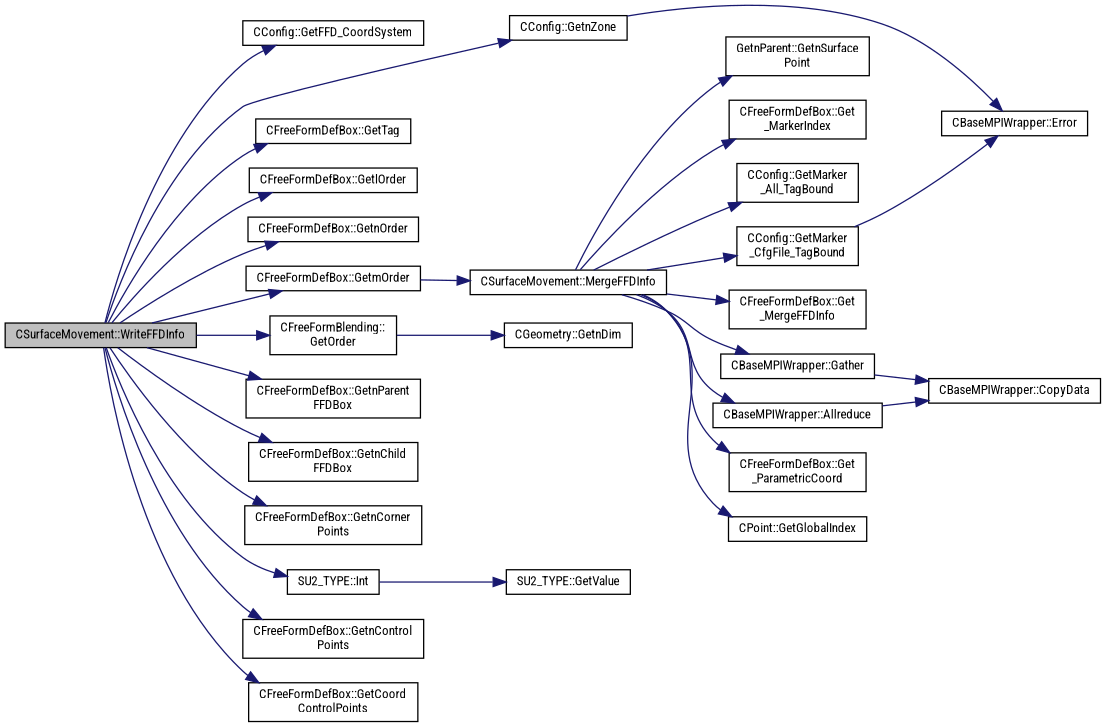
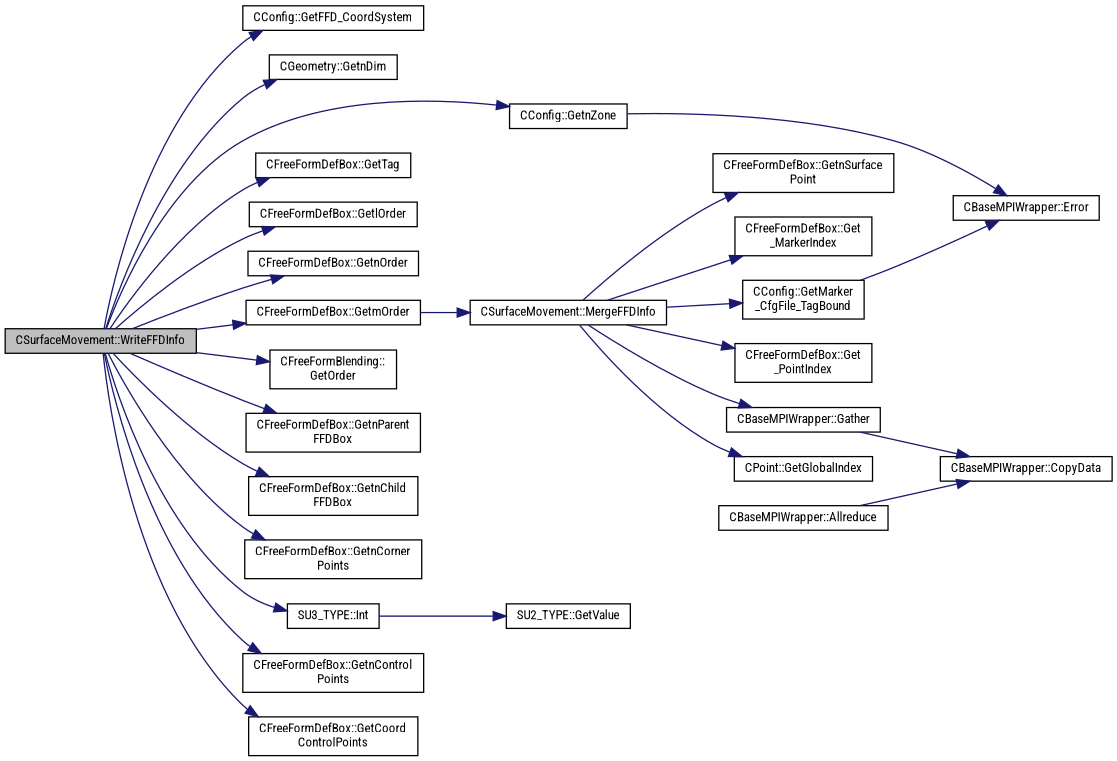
(798, 56) -> (803, 173)
(798, 183) -> none
(798, 309) -> (803, 363)
(444, 335) -> (166, 193)
(687, 340) -> none
(798, 472) -> none
(333, 582) -> (333, 616)
